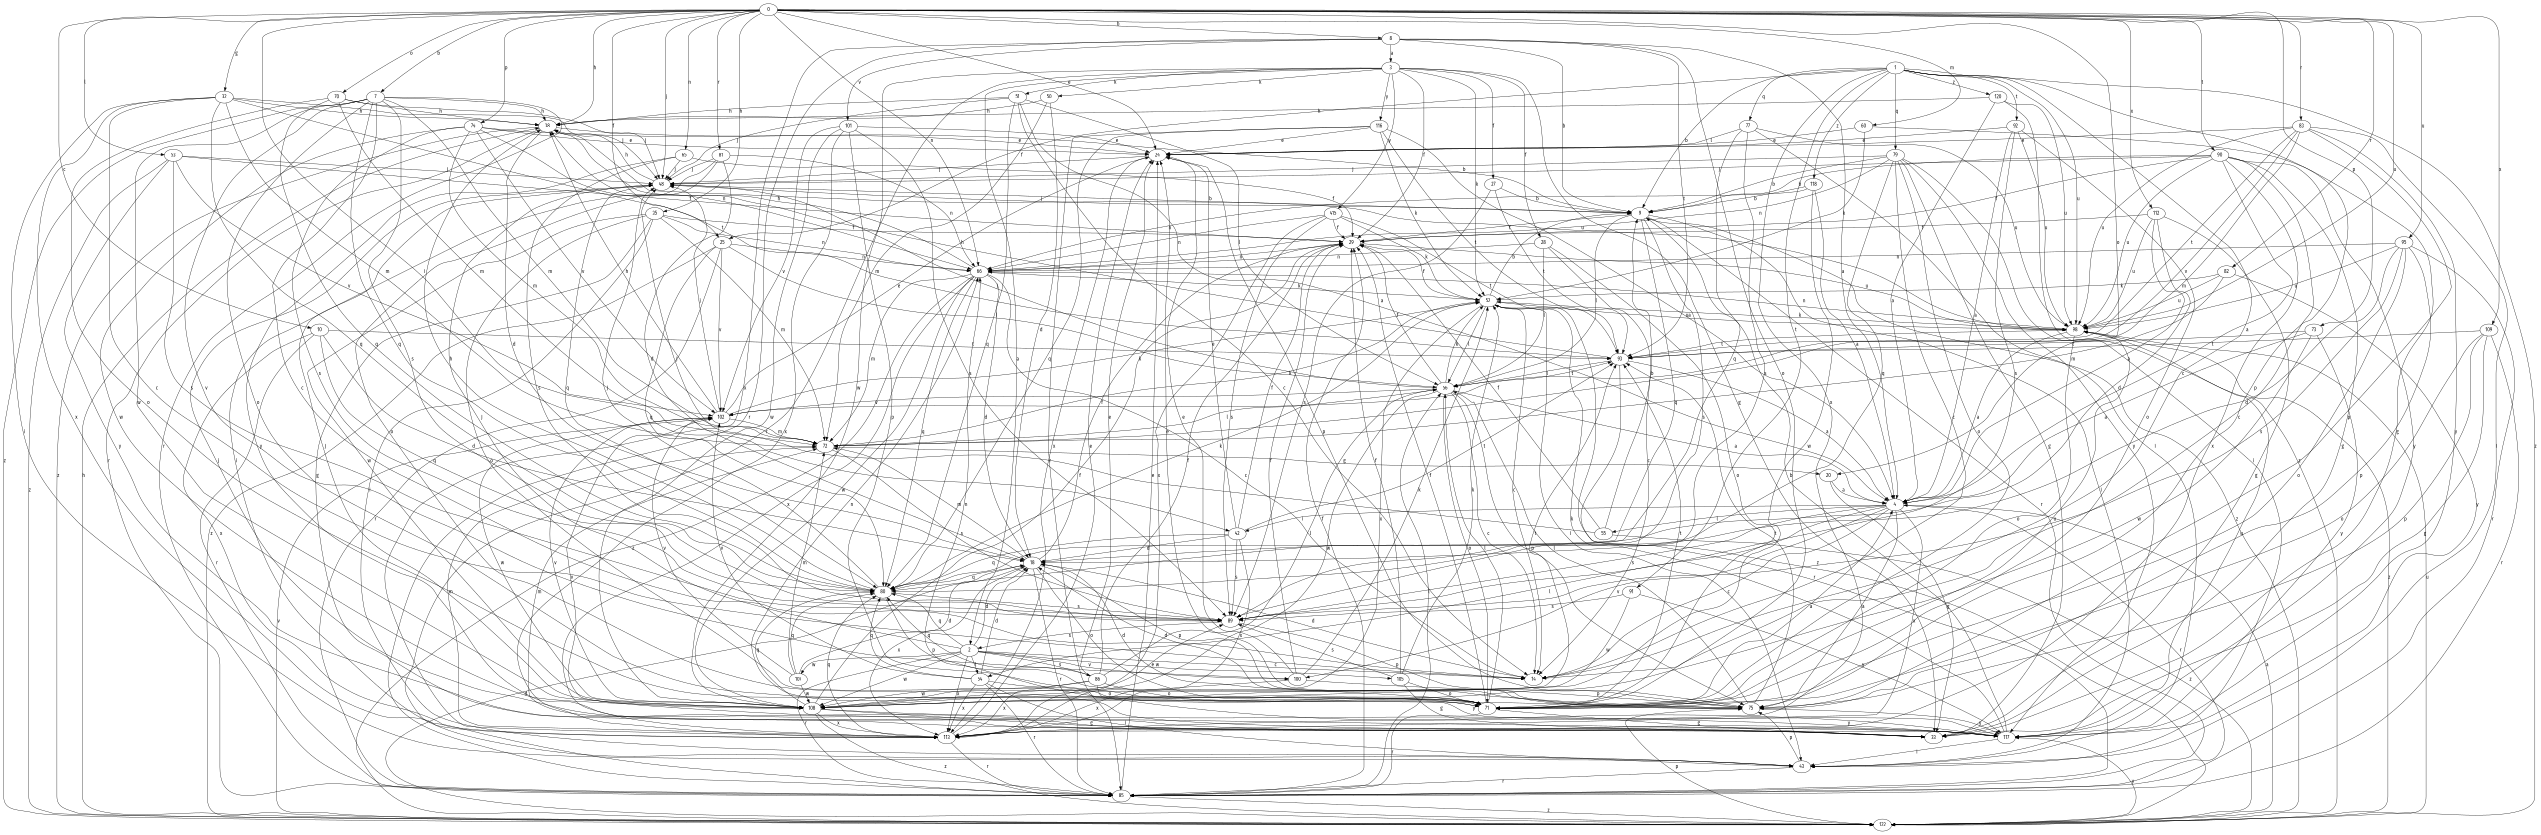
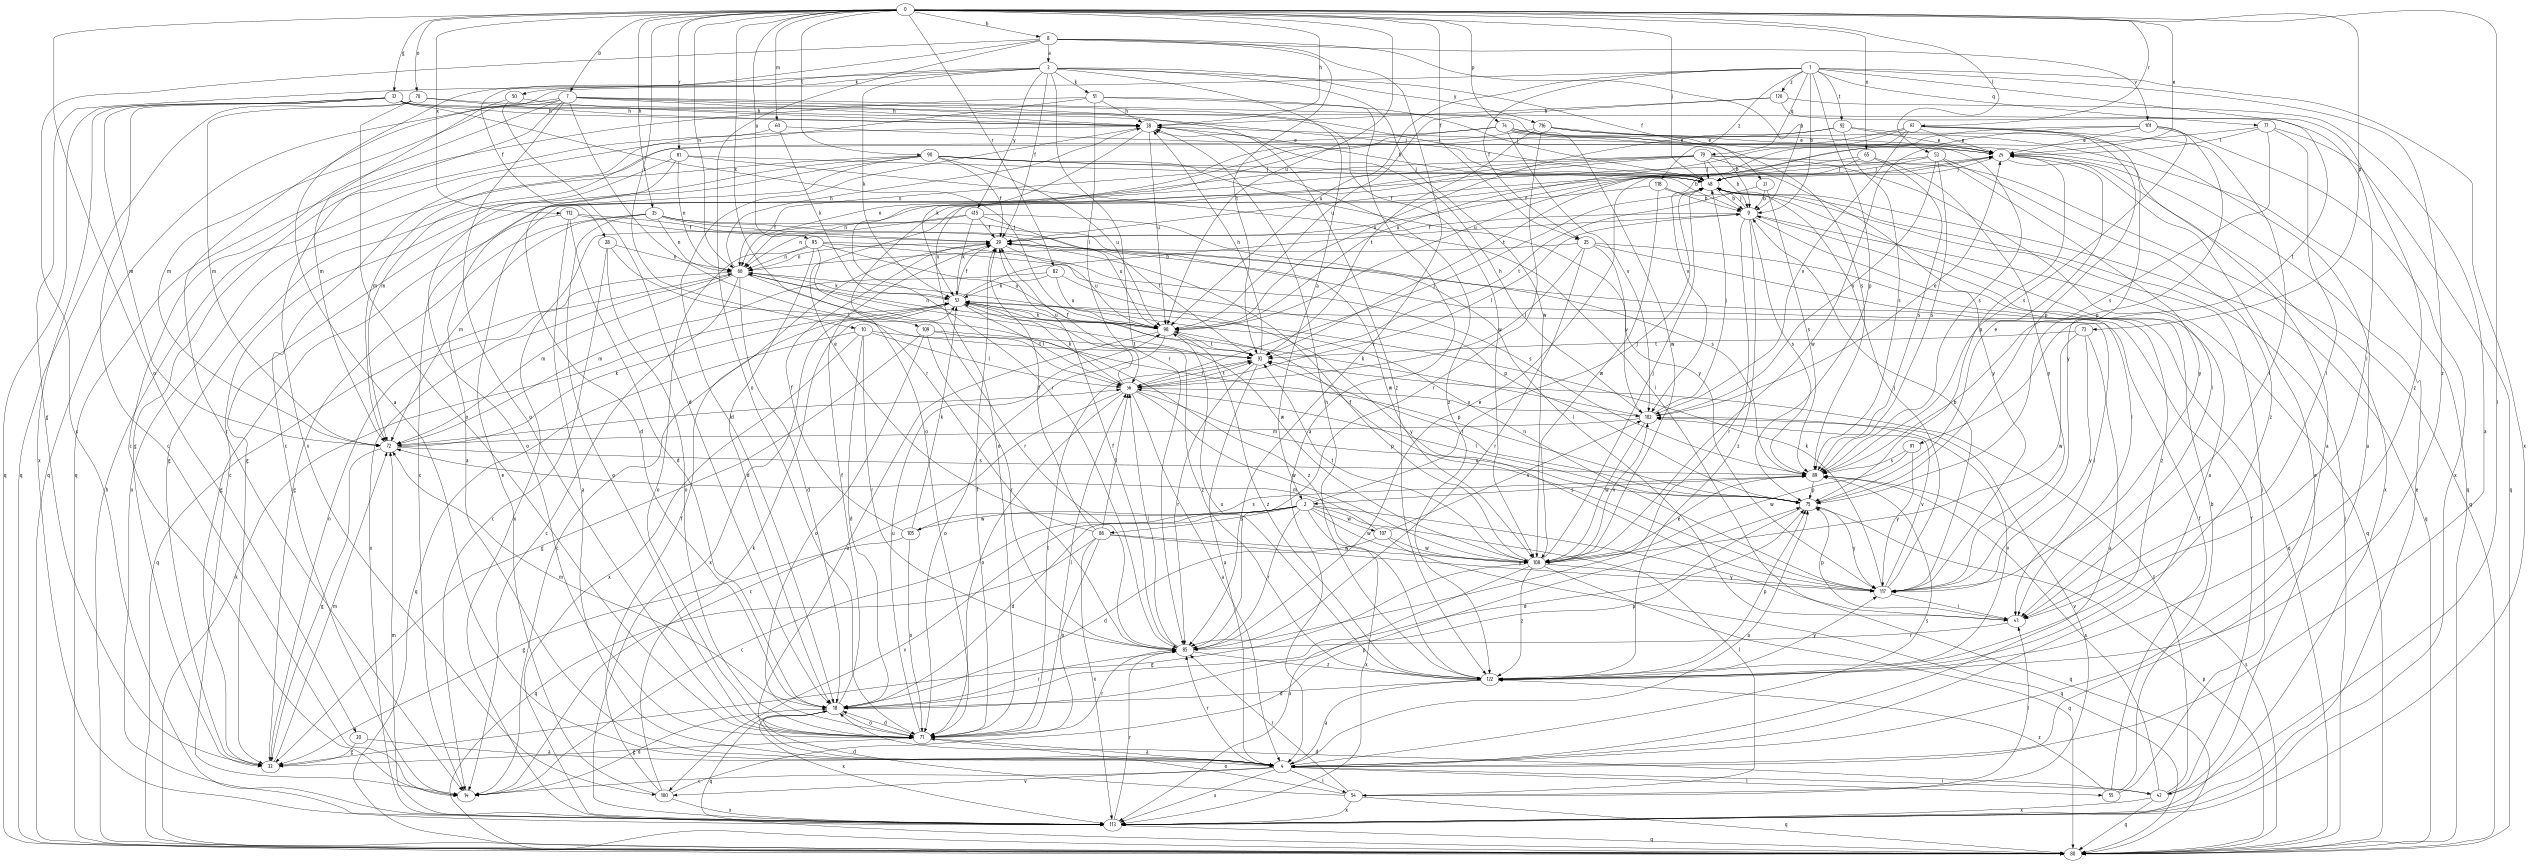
(1379, 126) -> (1542, 126)
(2302, 126) -> (1912, 126)
none -> (993, 366)
(1325, 463) -> (326, 588)
